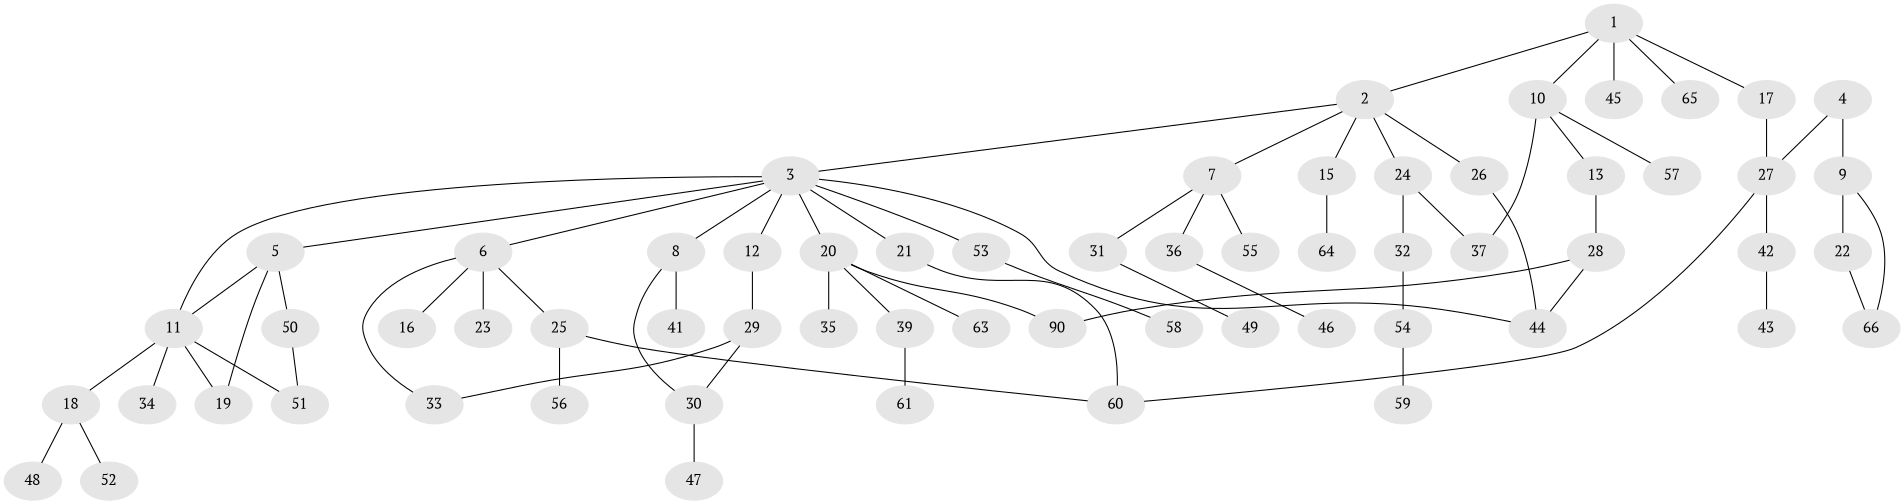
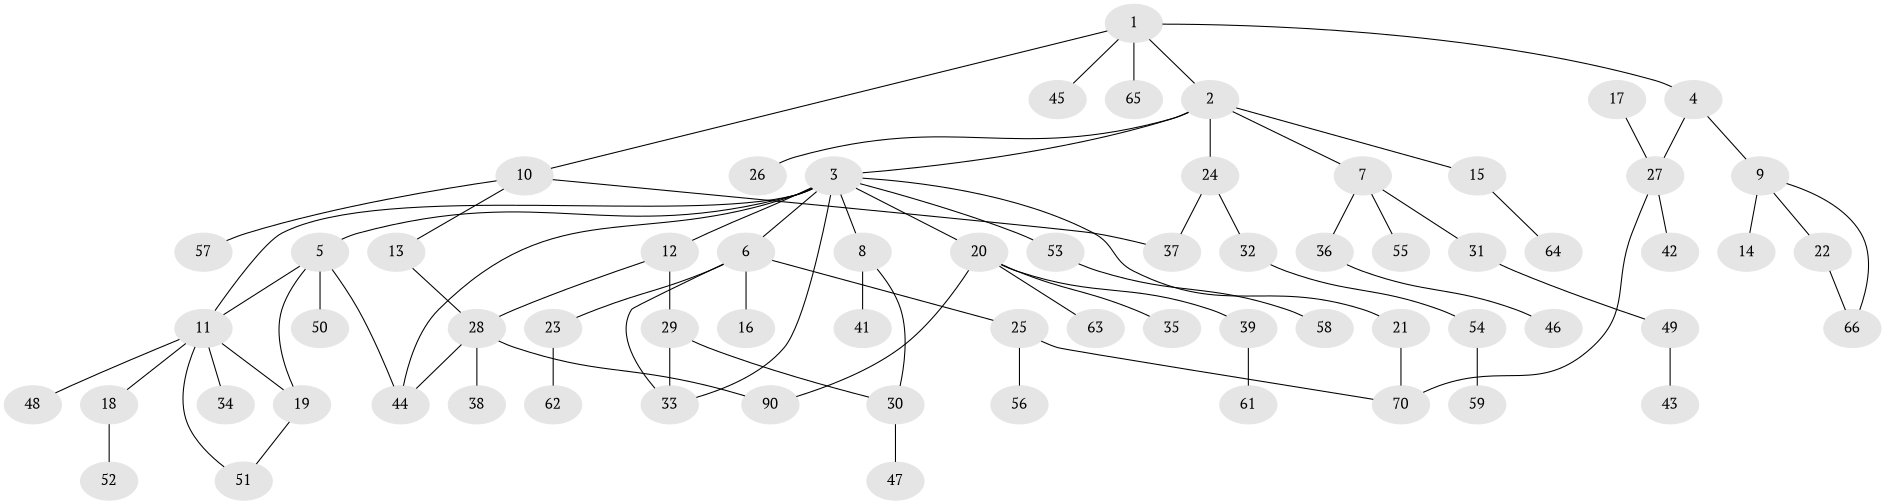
(1690, 61) -> (1419, 38)
(1523, 248) -> (367, 326)
none -> (1746, 252)
none -> (571, 287)
(1767, 290) -> (1670, 367)
none -> (798, 322)
(295, 366) -> (273, 443)
none -> (477, 405)
none -> (553, 405)
(1116, 405) -> (1401, 405)
(52, 443) -> (117, 366)
